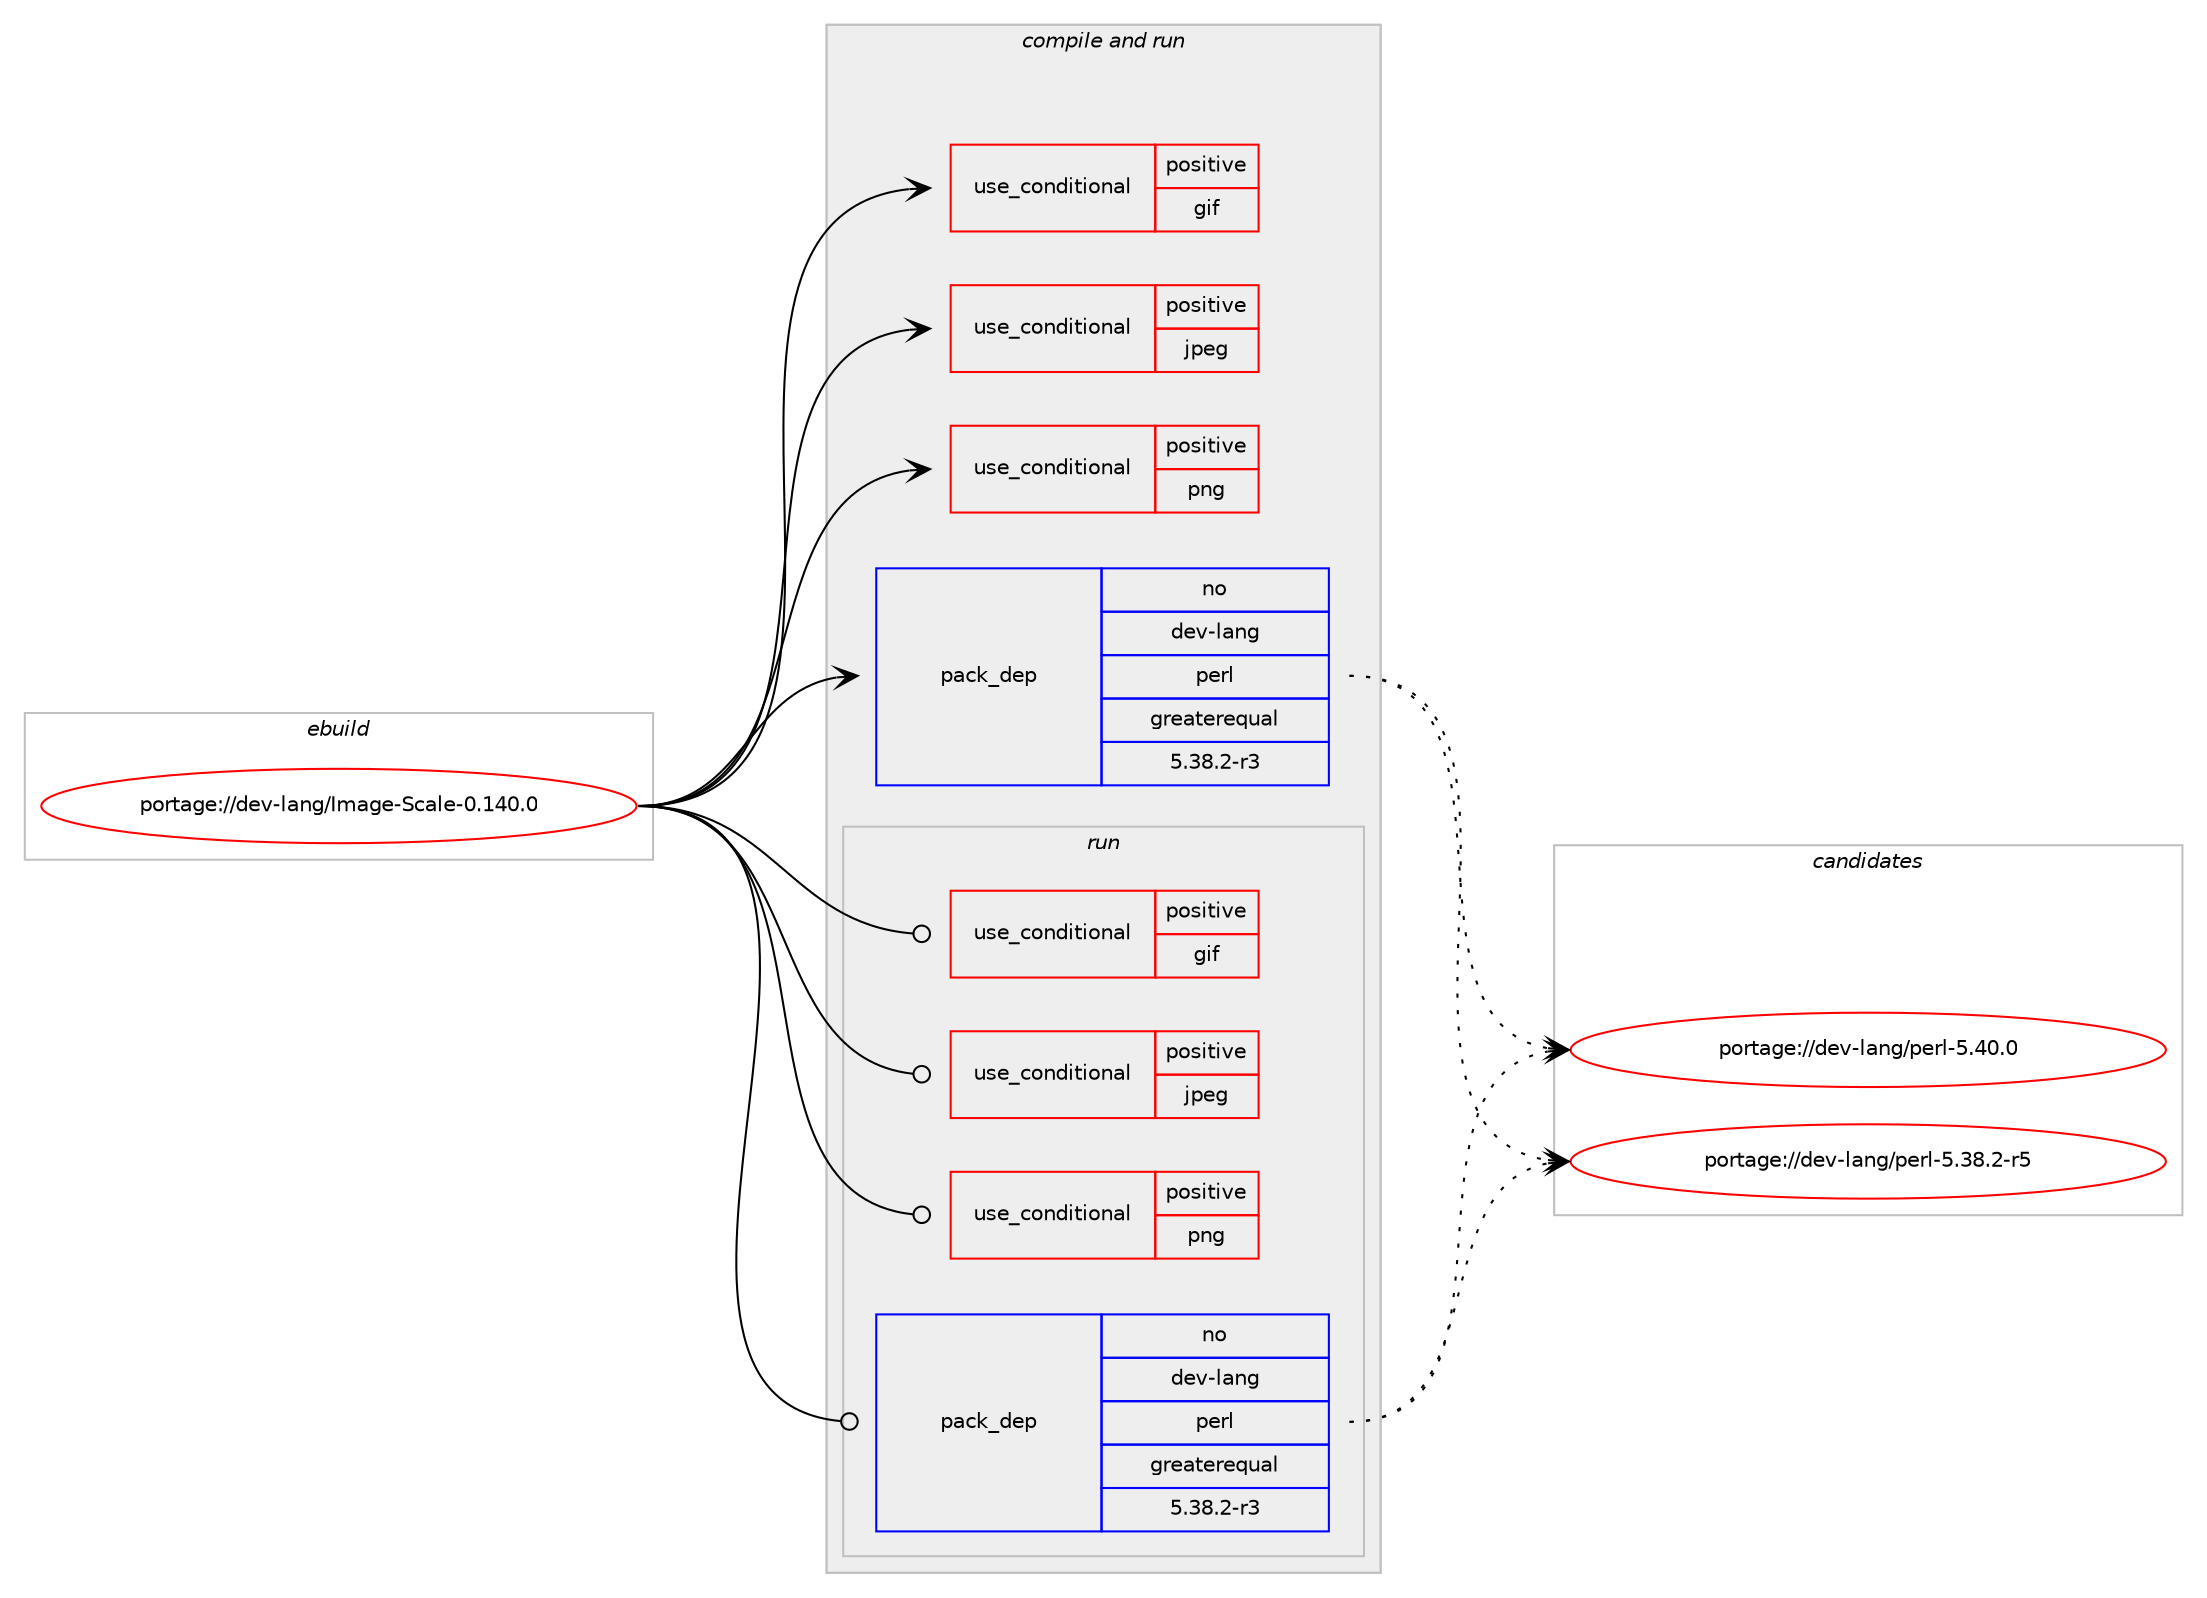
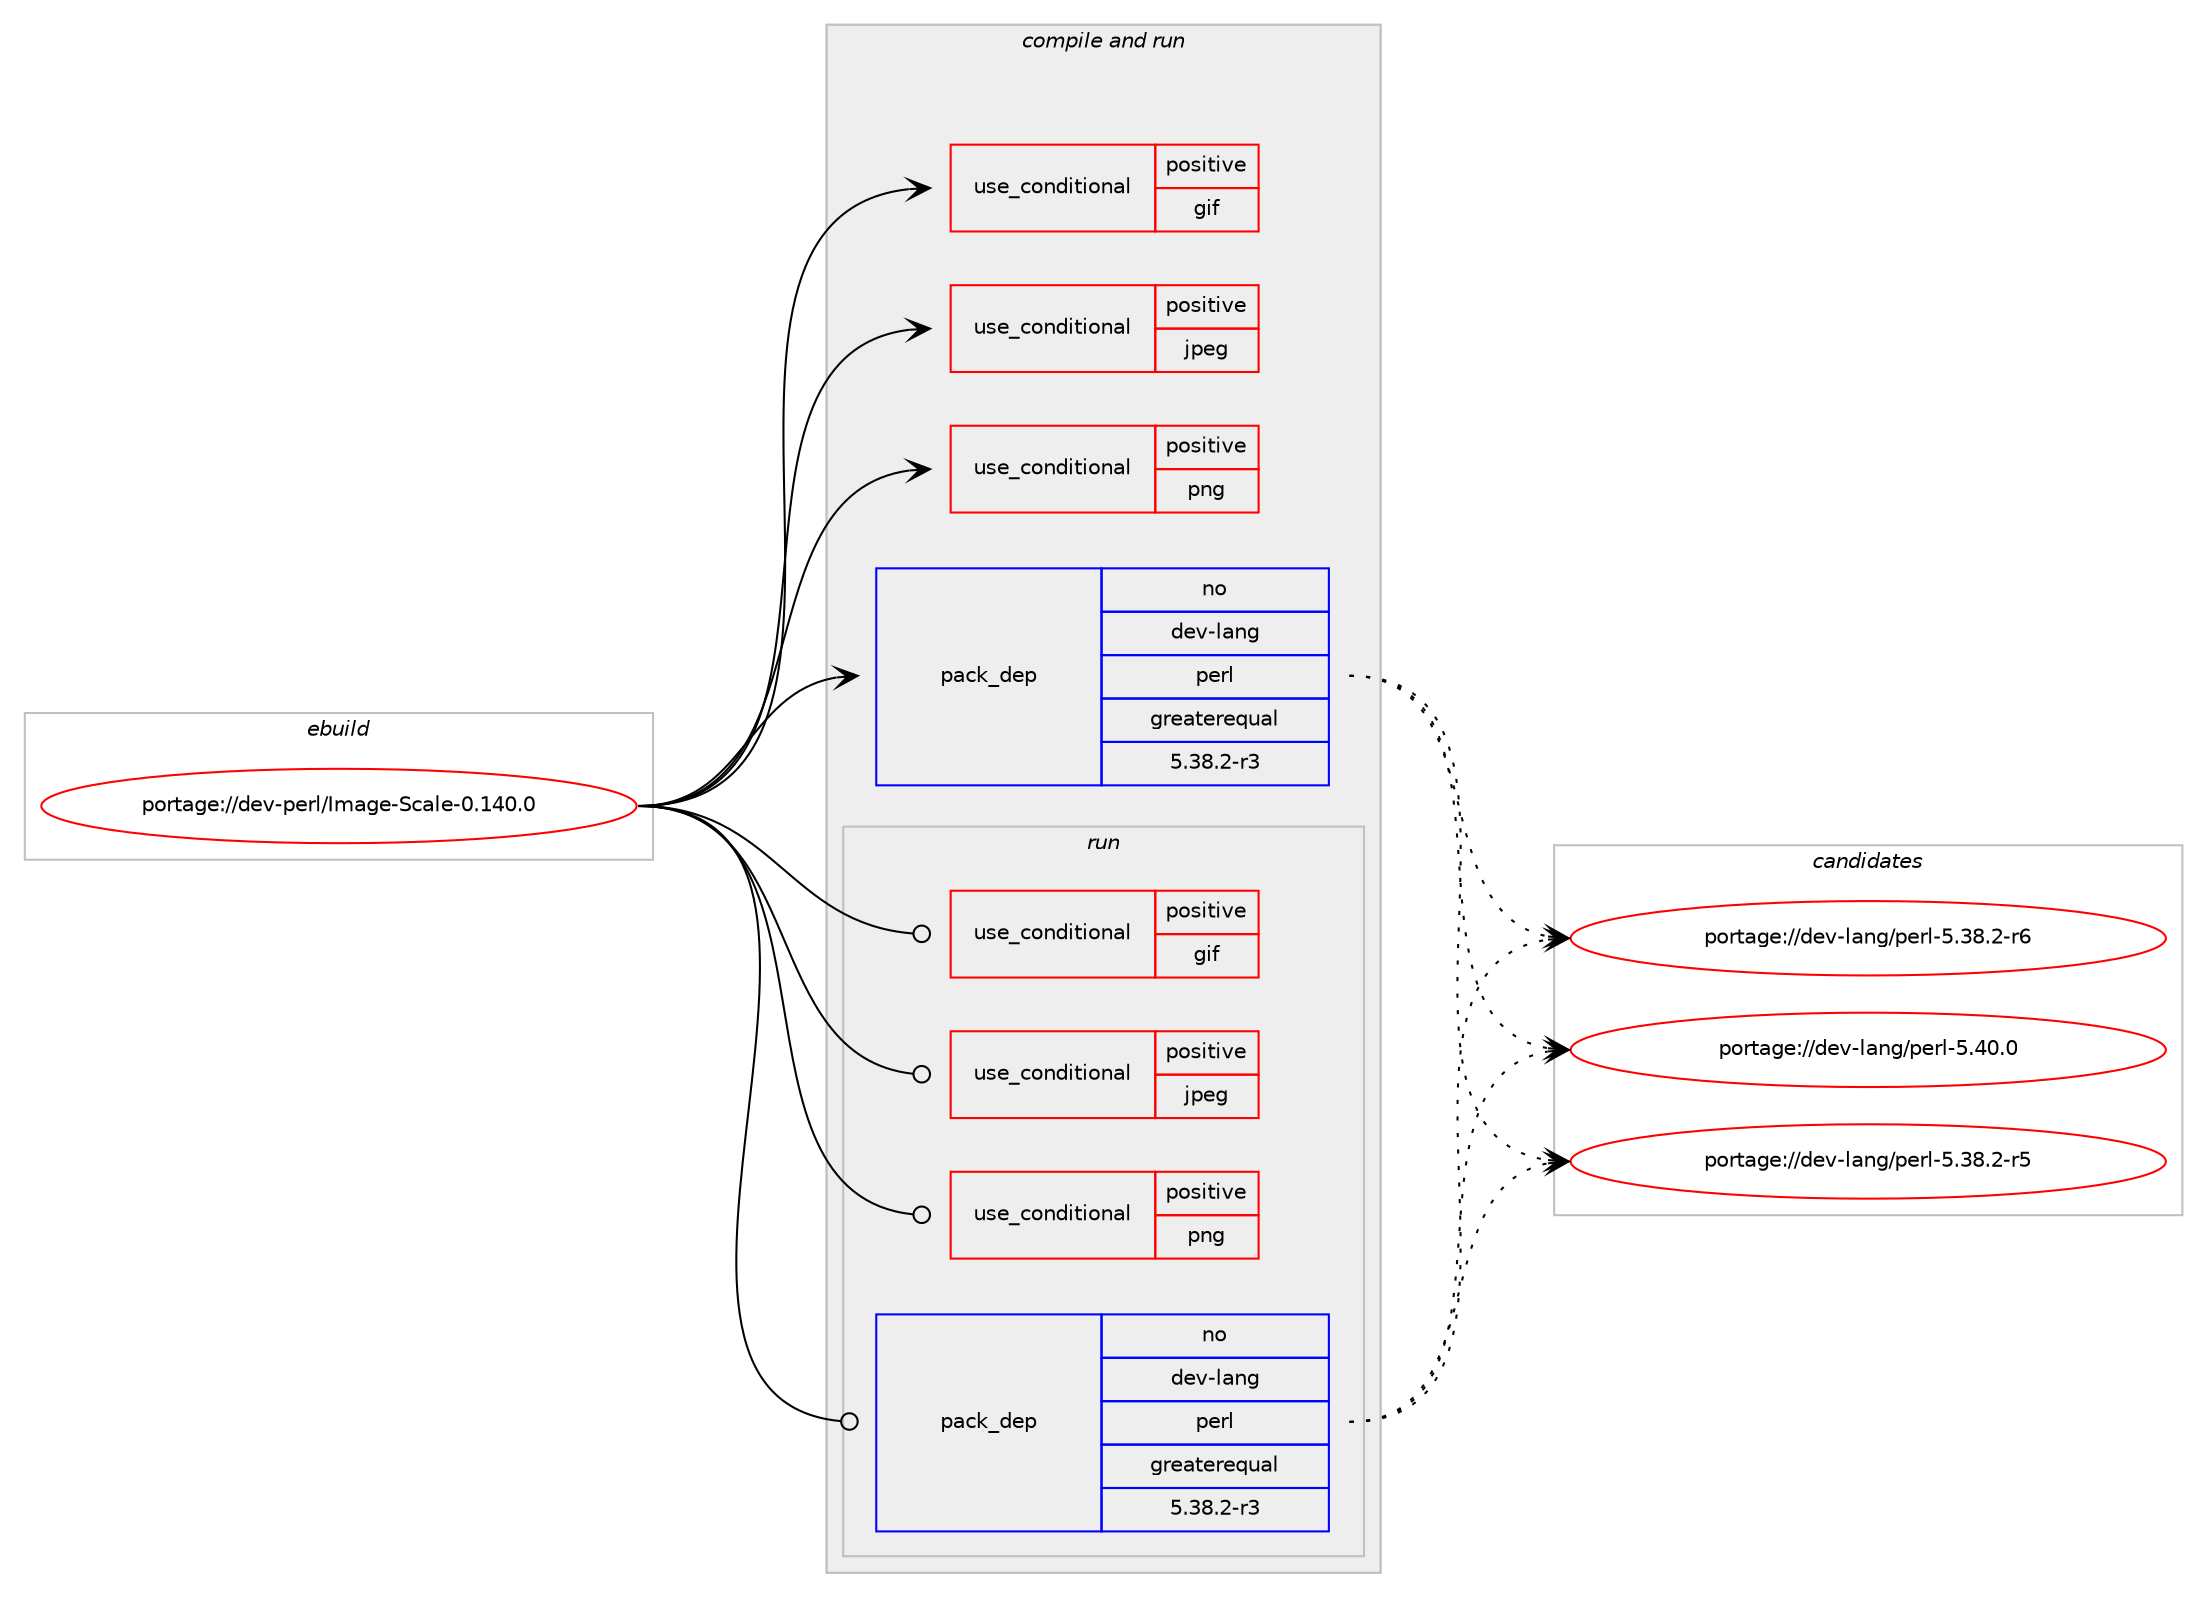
(339, 806) -> (339, 806)
none -> (1868, 938)
